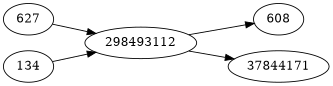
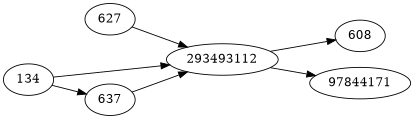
(141, 43) -> (222, 60)
(279, 66) -> (360, 83)
none -> (110, 100)
